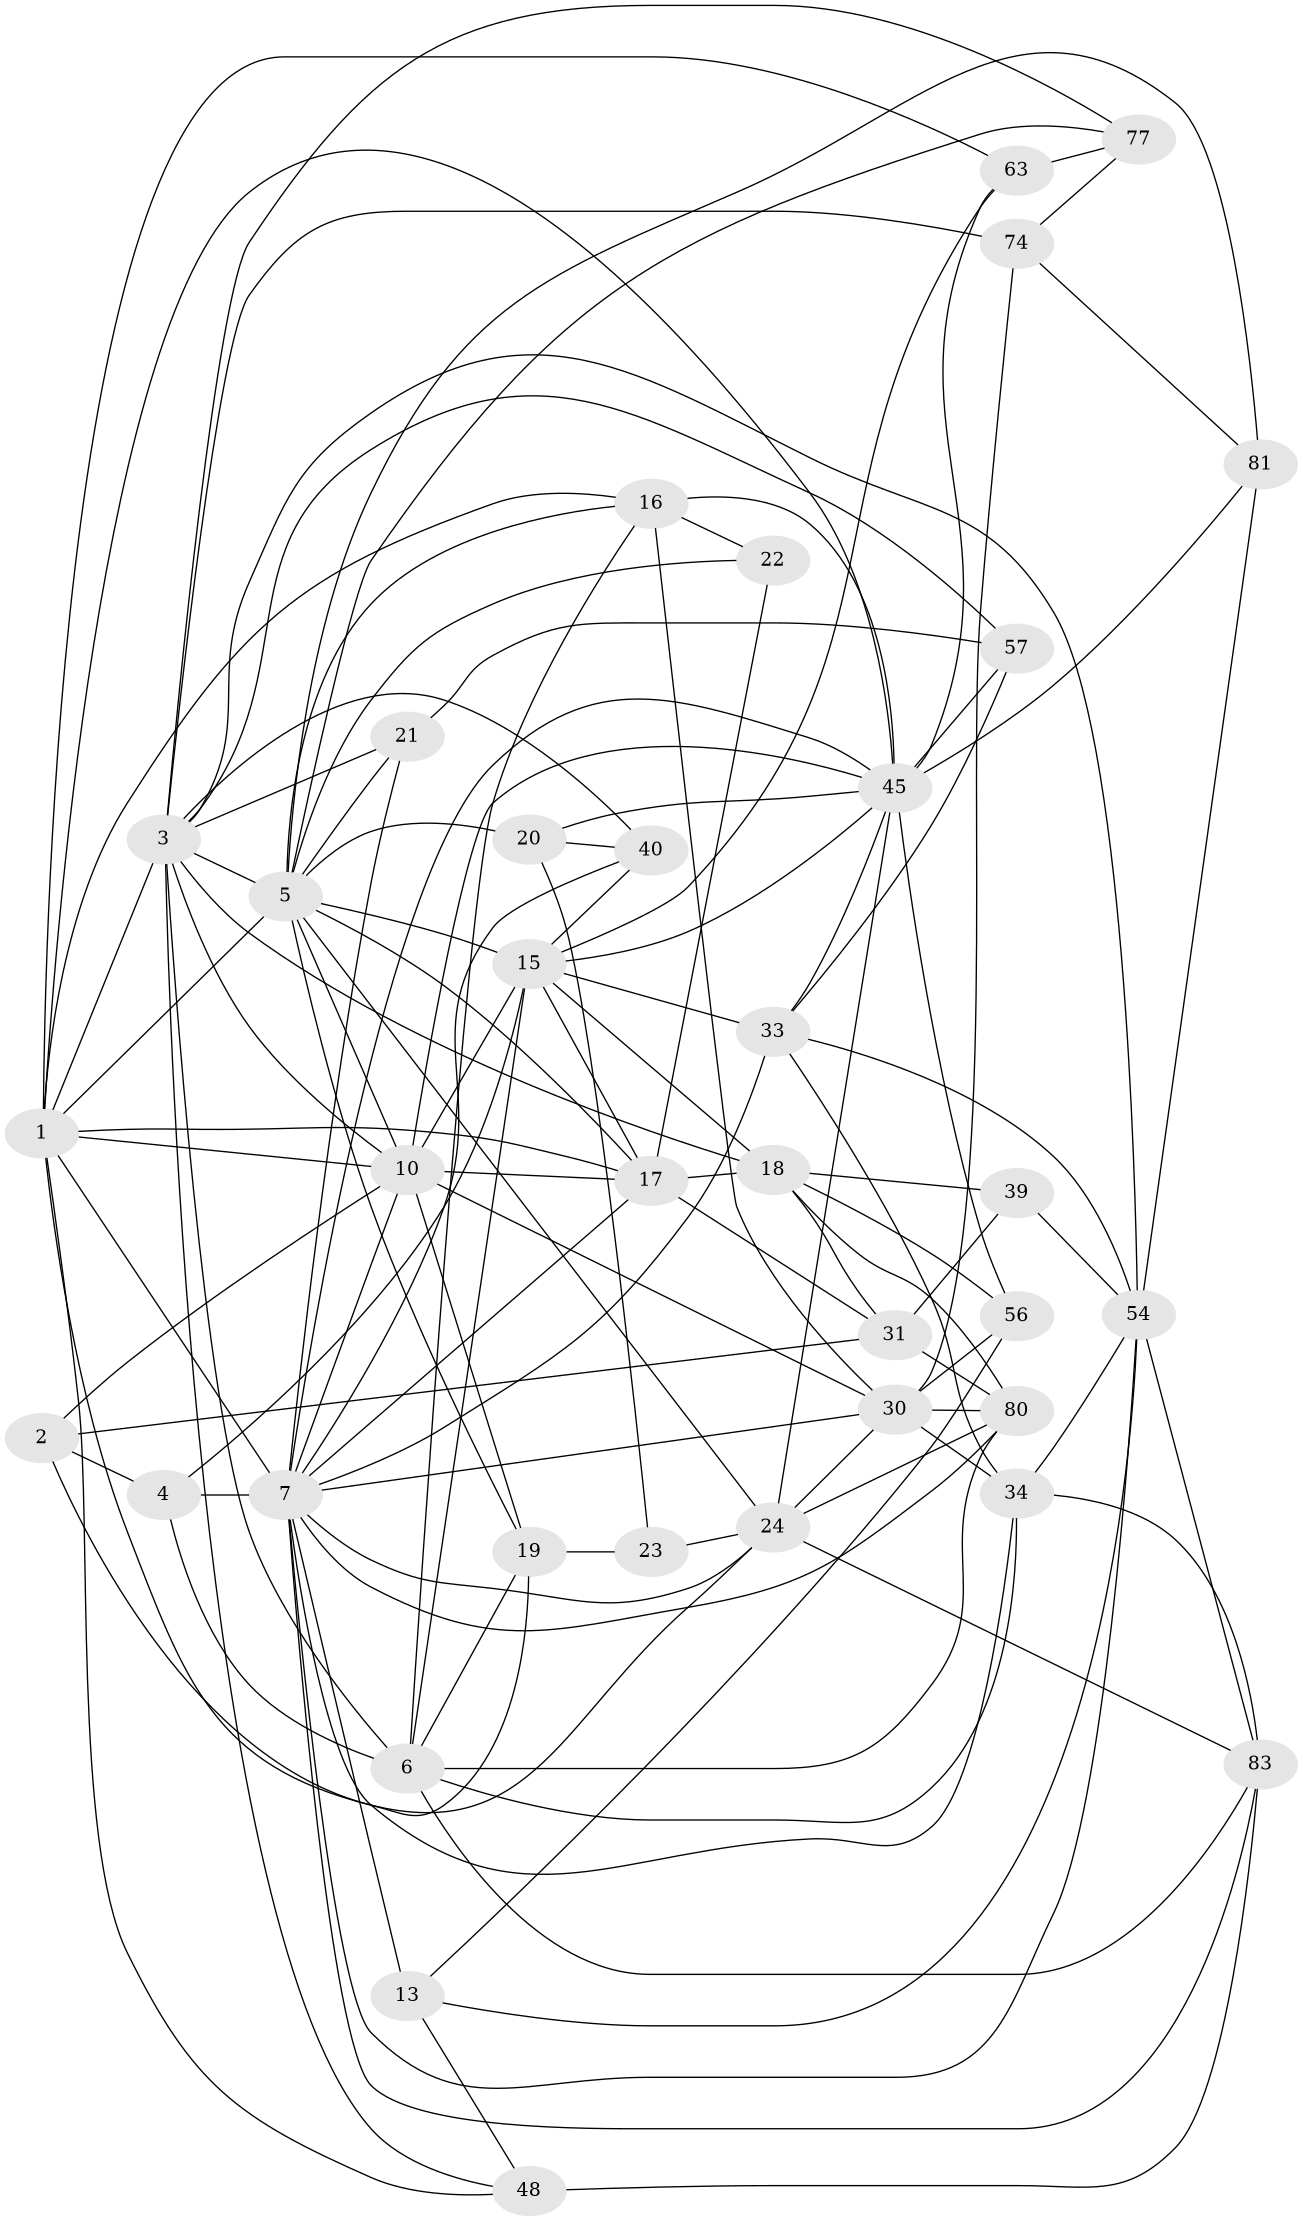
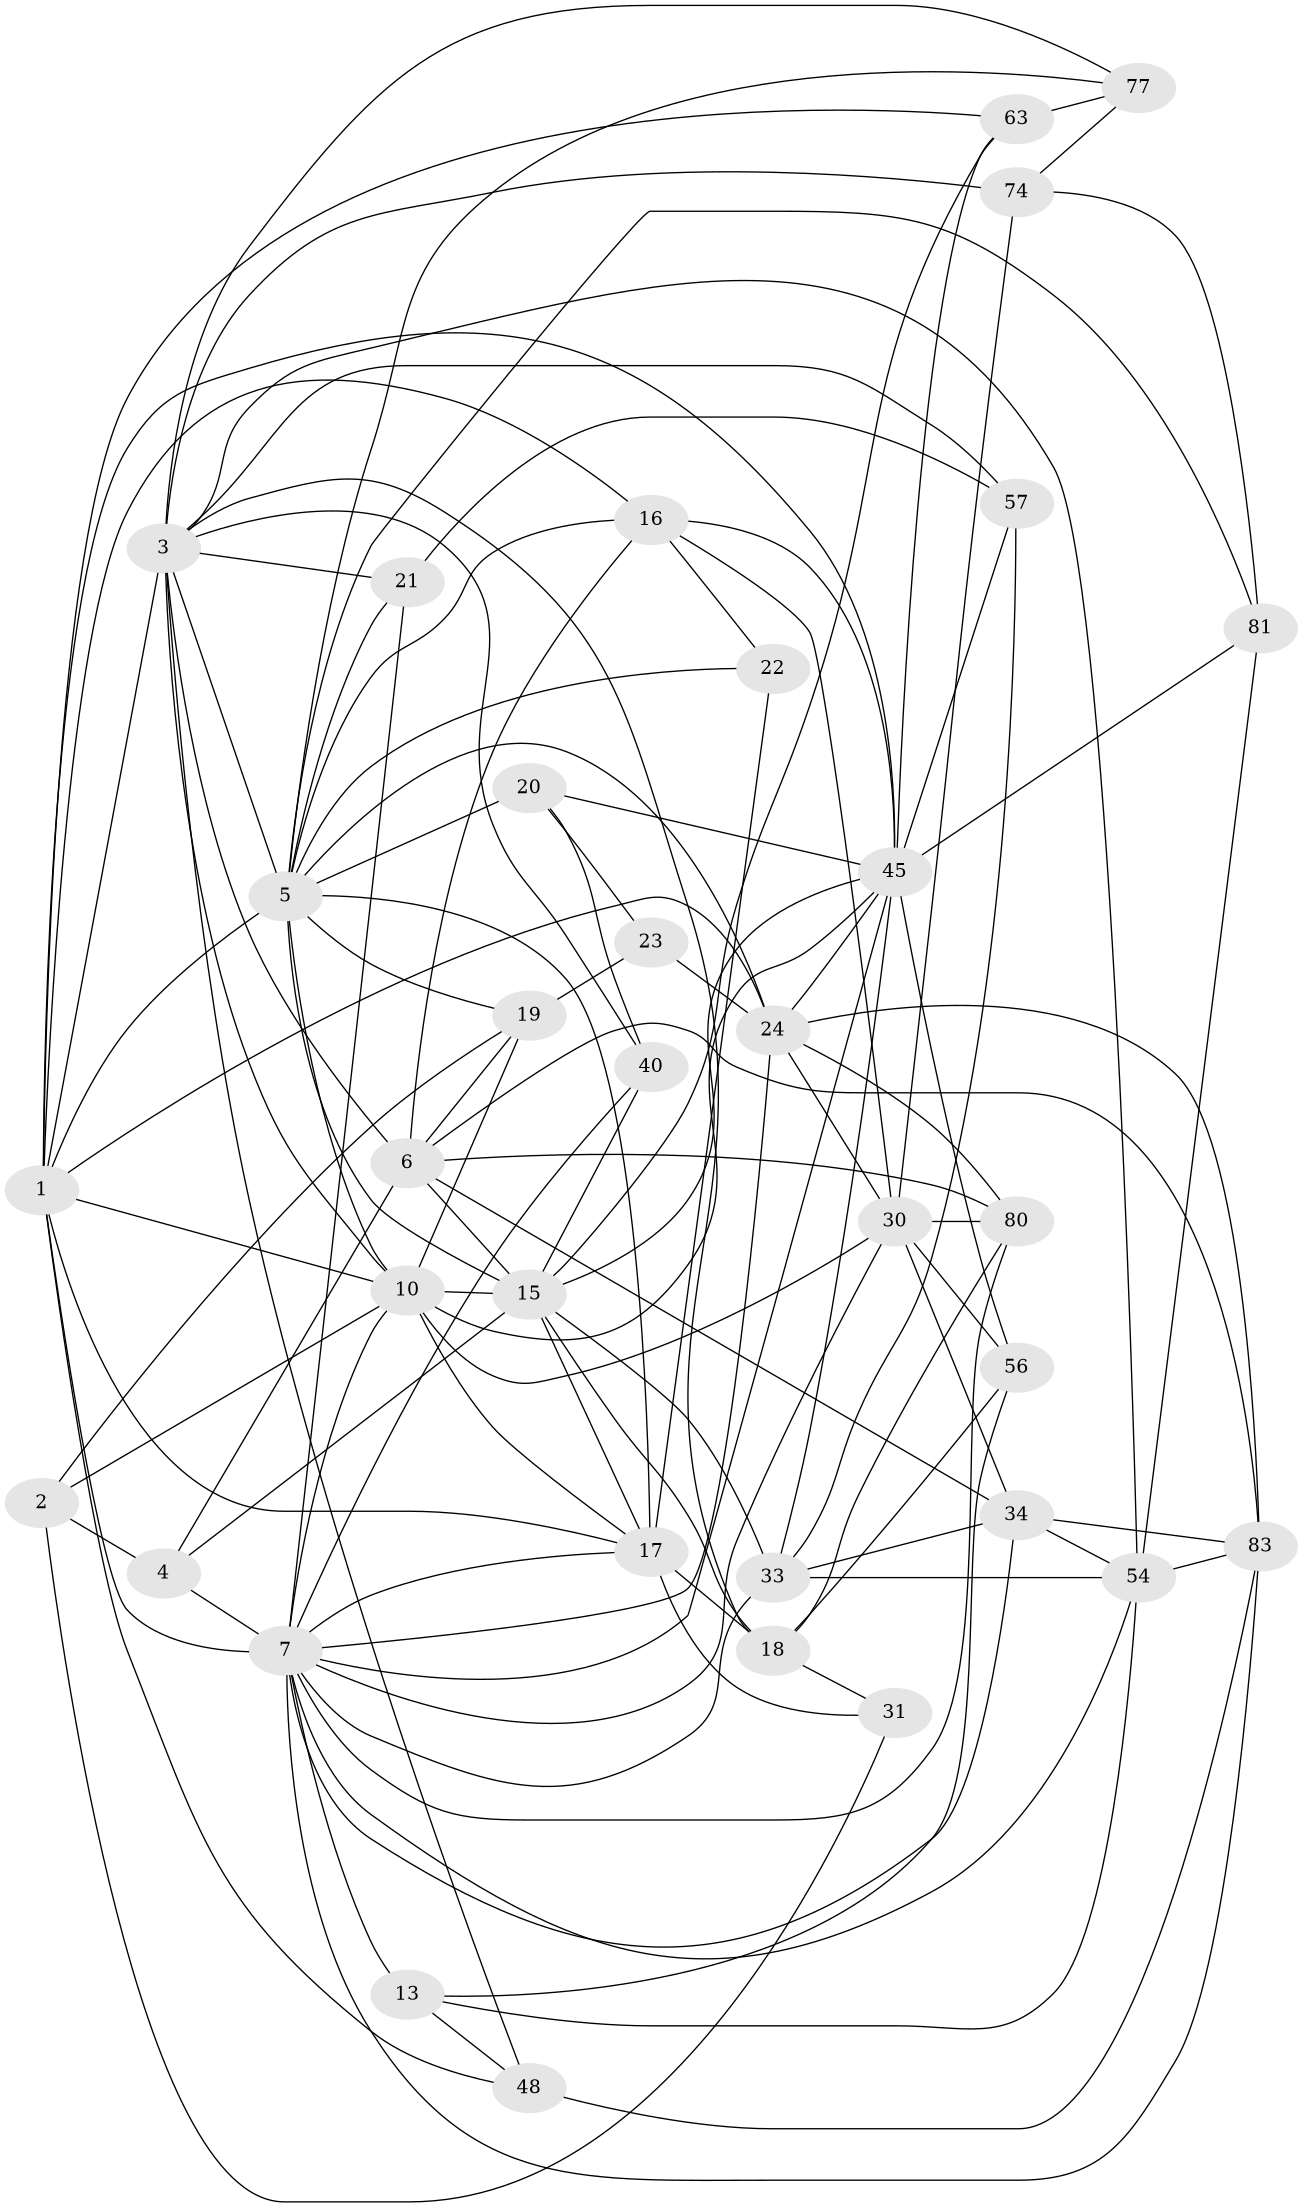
(1017, 1193) -> none
(965, 1379) -> none
